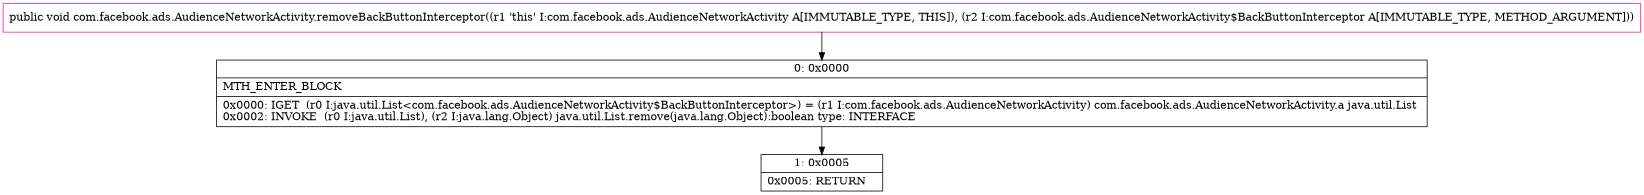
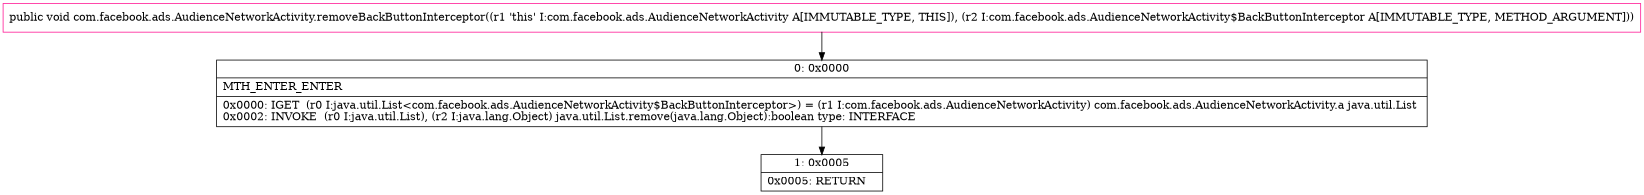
(282, 87) -> (282, 87)
